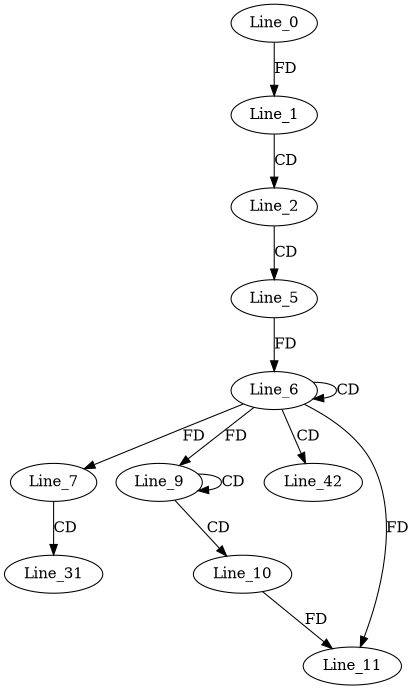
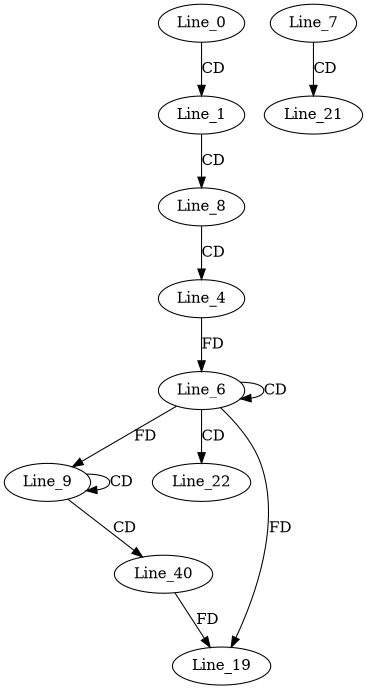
(286, 69) -> (213, 69)
(274, 207) -> (202, 207)
(274, 299) -> (202, 299)
(169, 434) -> none
(313, 482) -> (202, 482)
(54, 574) -> (313, 115)
(243, 574) -> (164, 574)
(352, 666) -> (222, 666)
